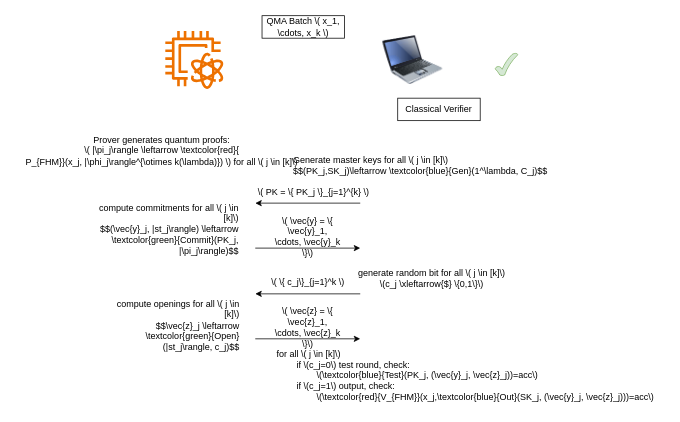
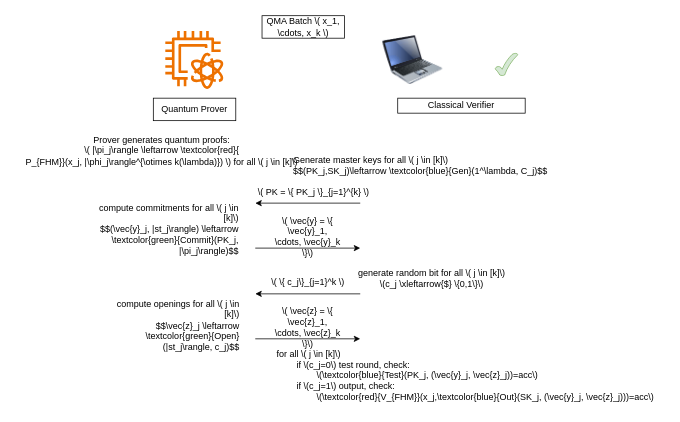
none -> (195, 109)
(439, 109) -> (462, 105)
